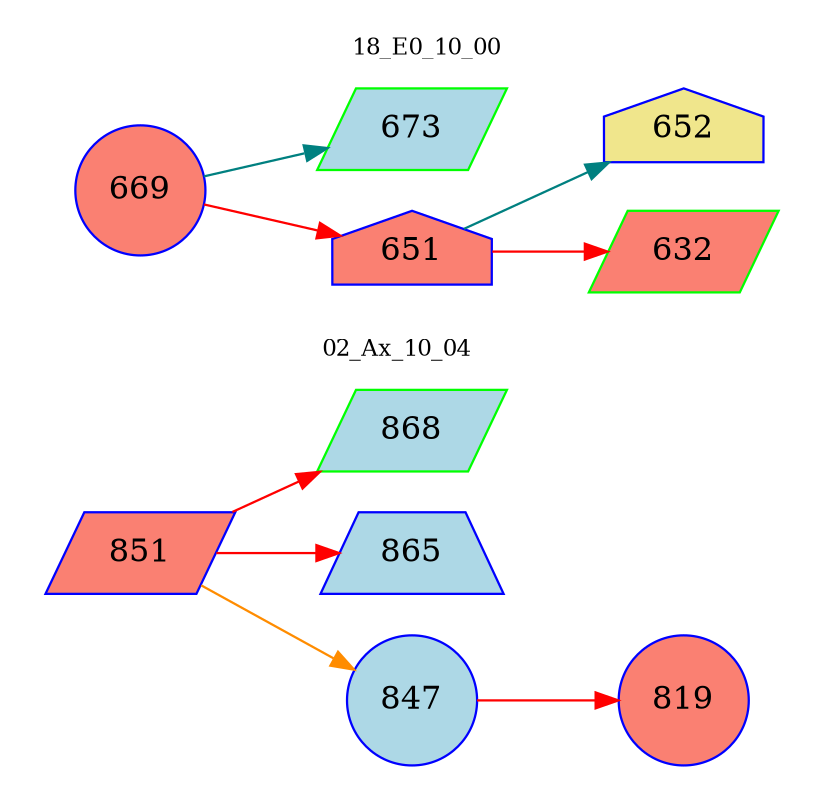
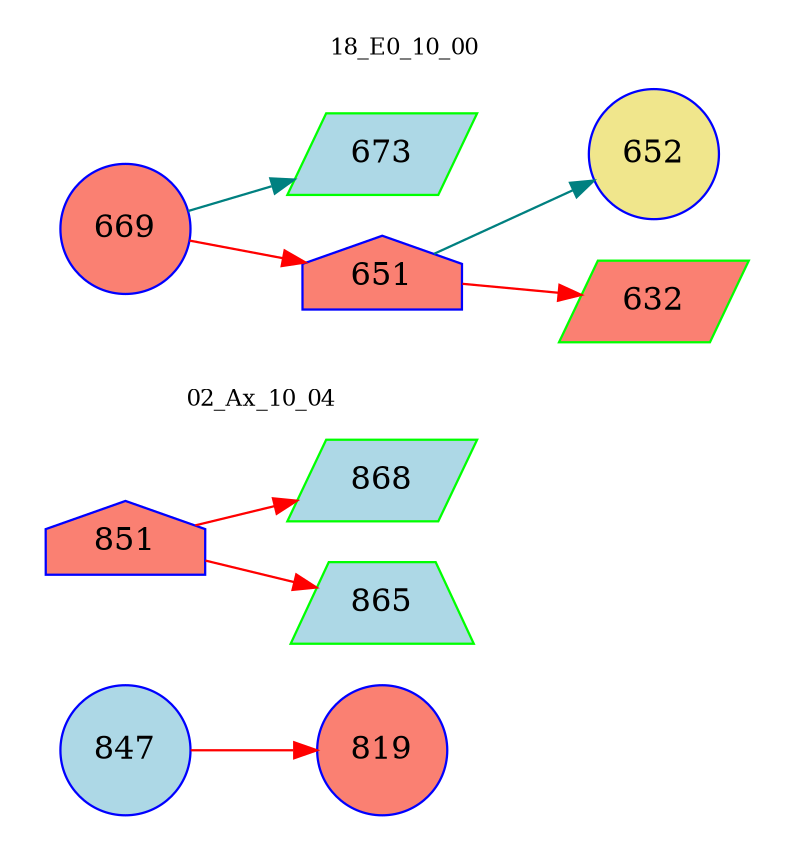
(684, 129) -> (654, 154)
(140, 553) -> (125, 542)
(412, 553) -> (382, 603)
(267, 622) -> none
